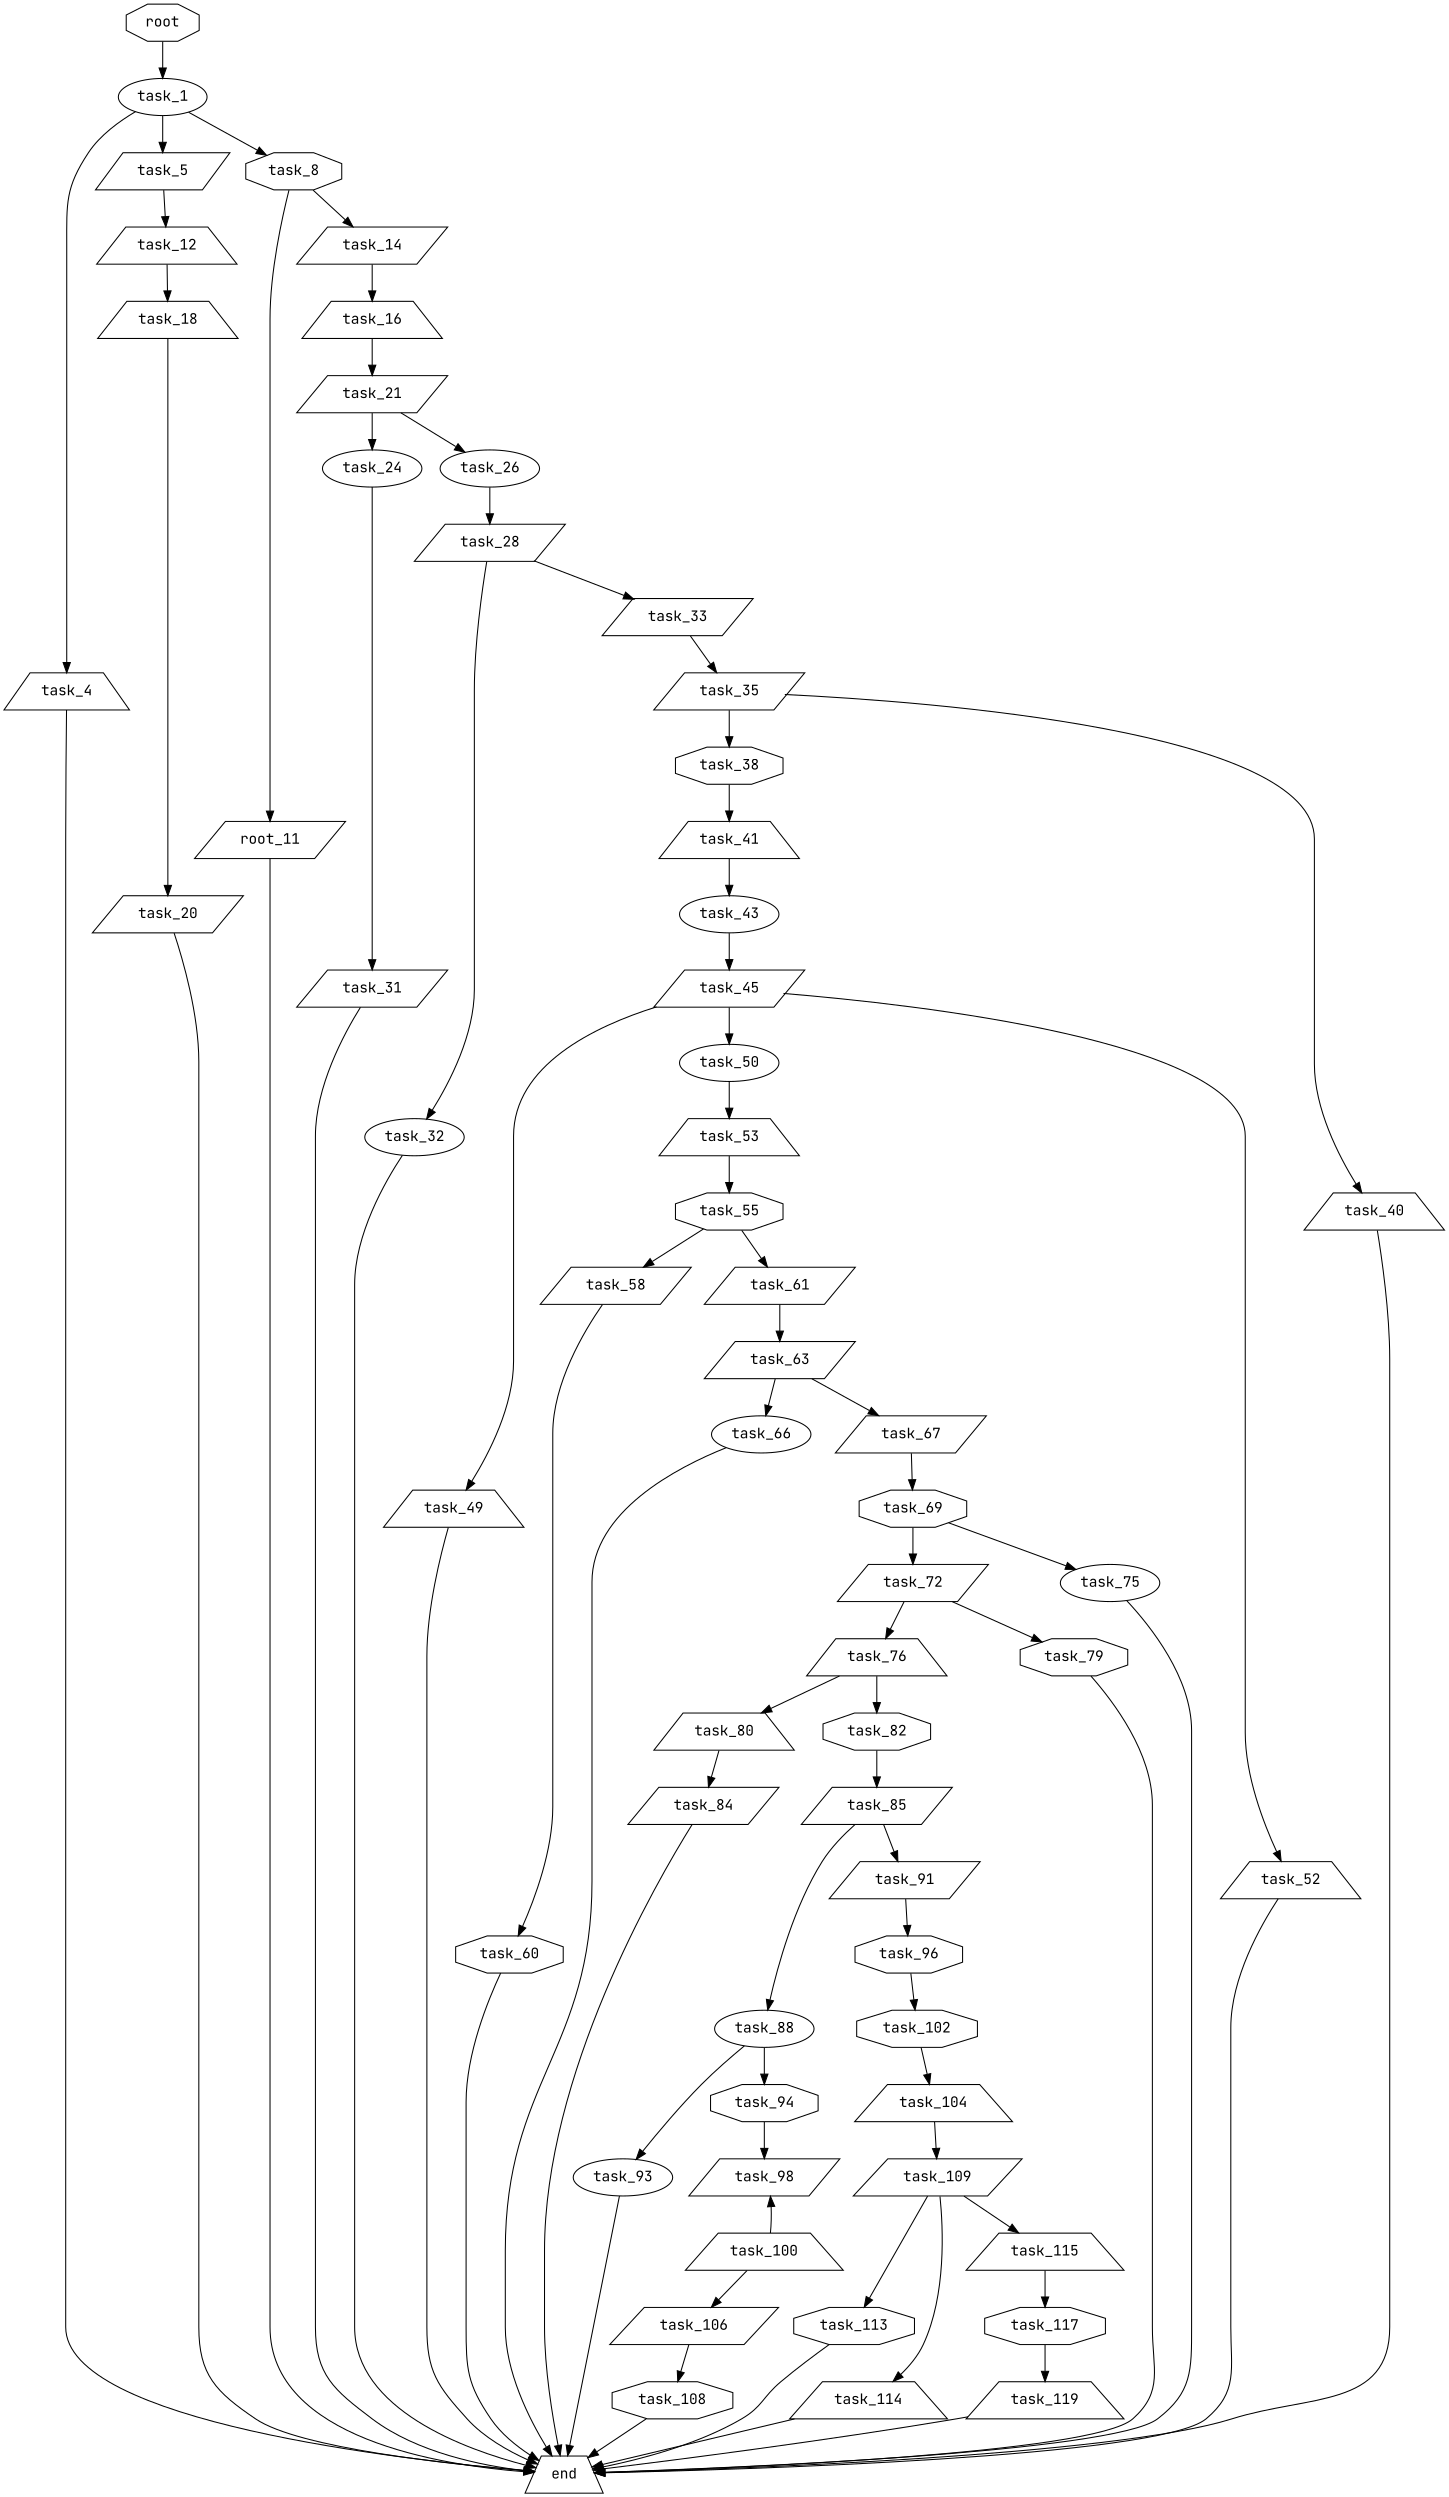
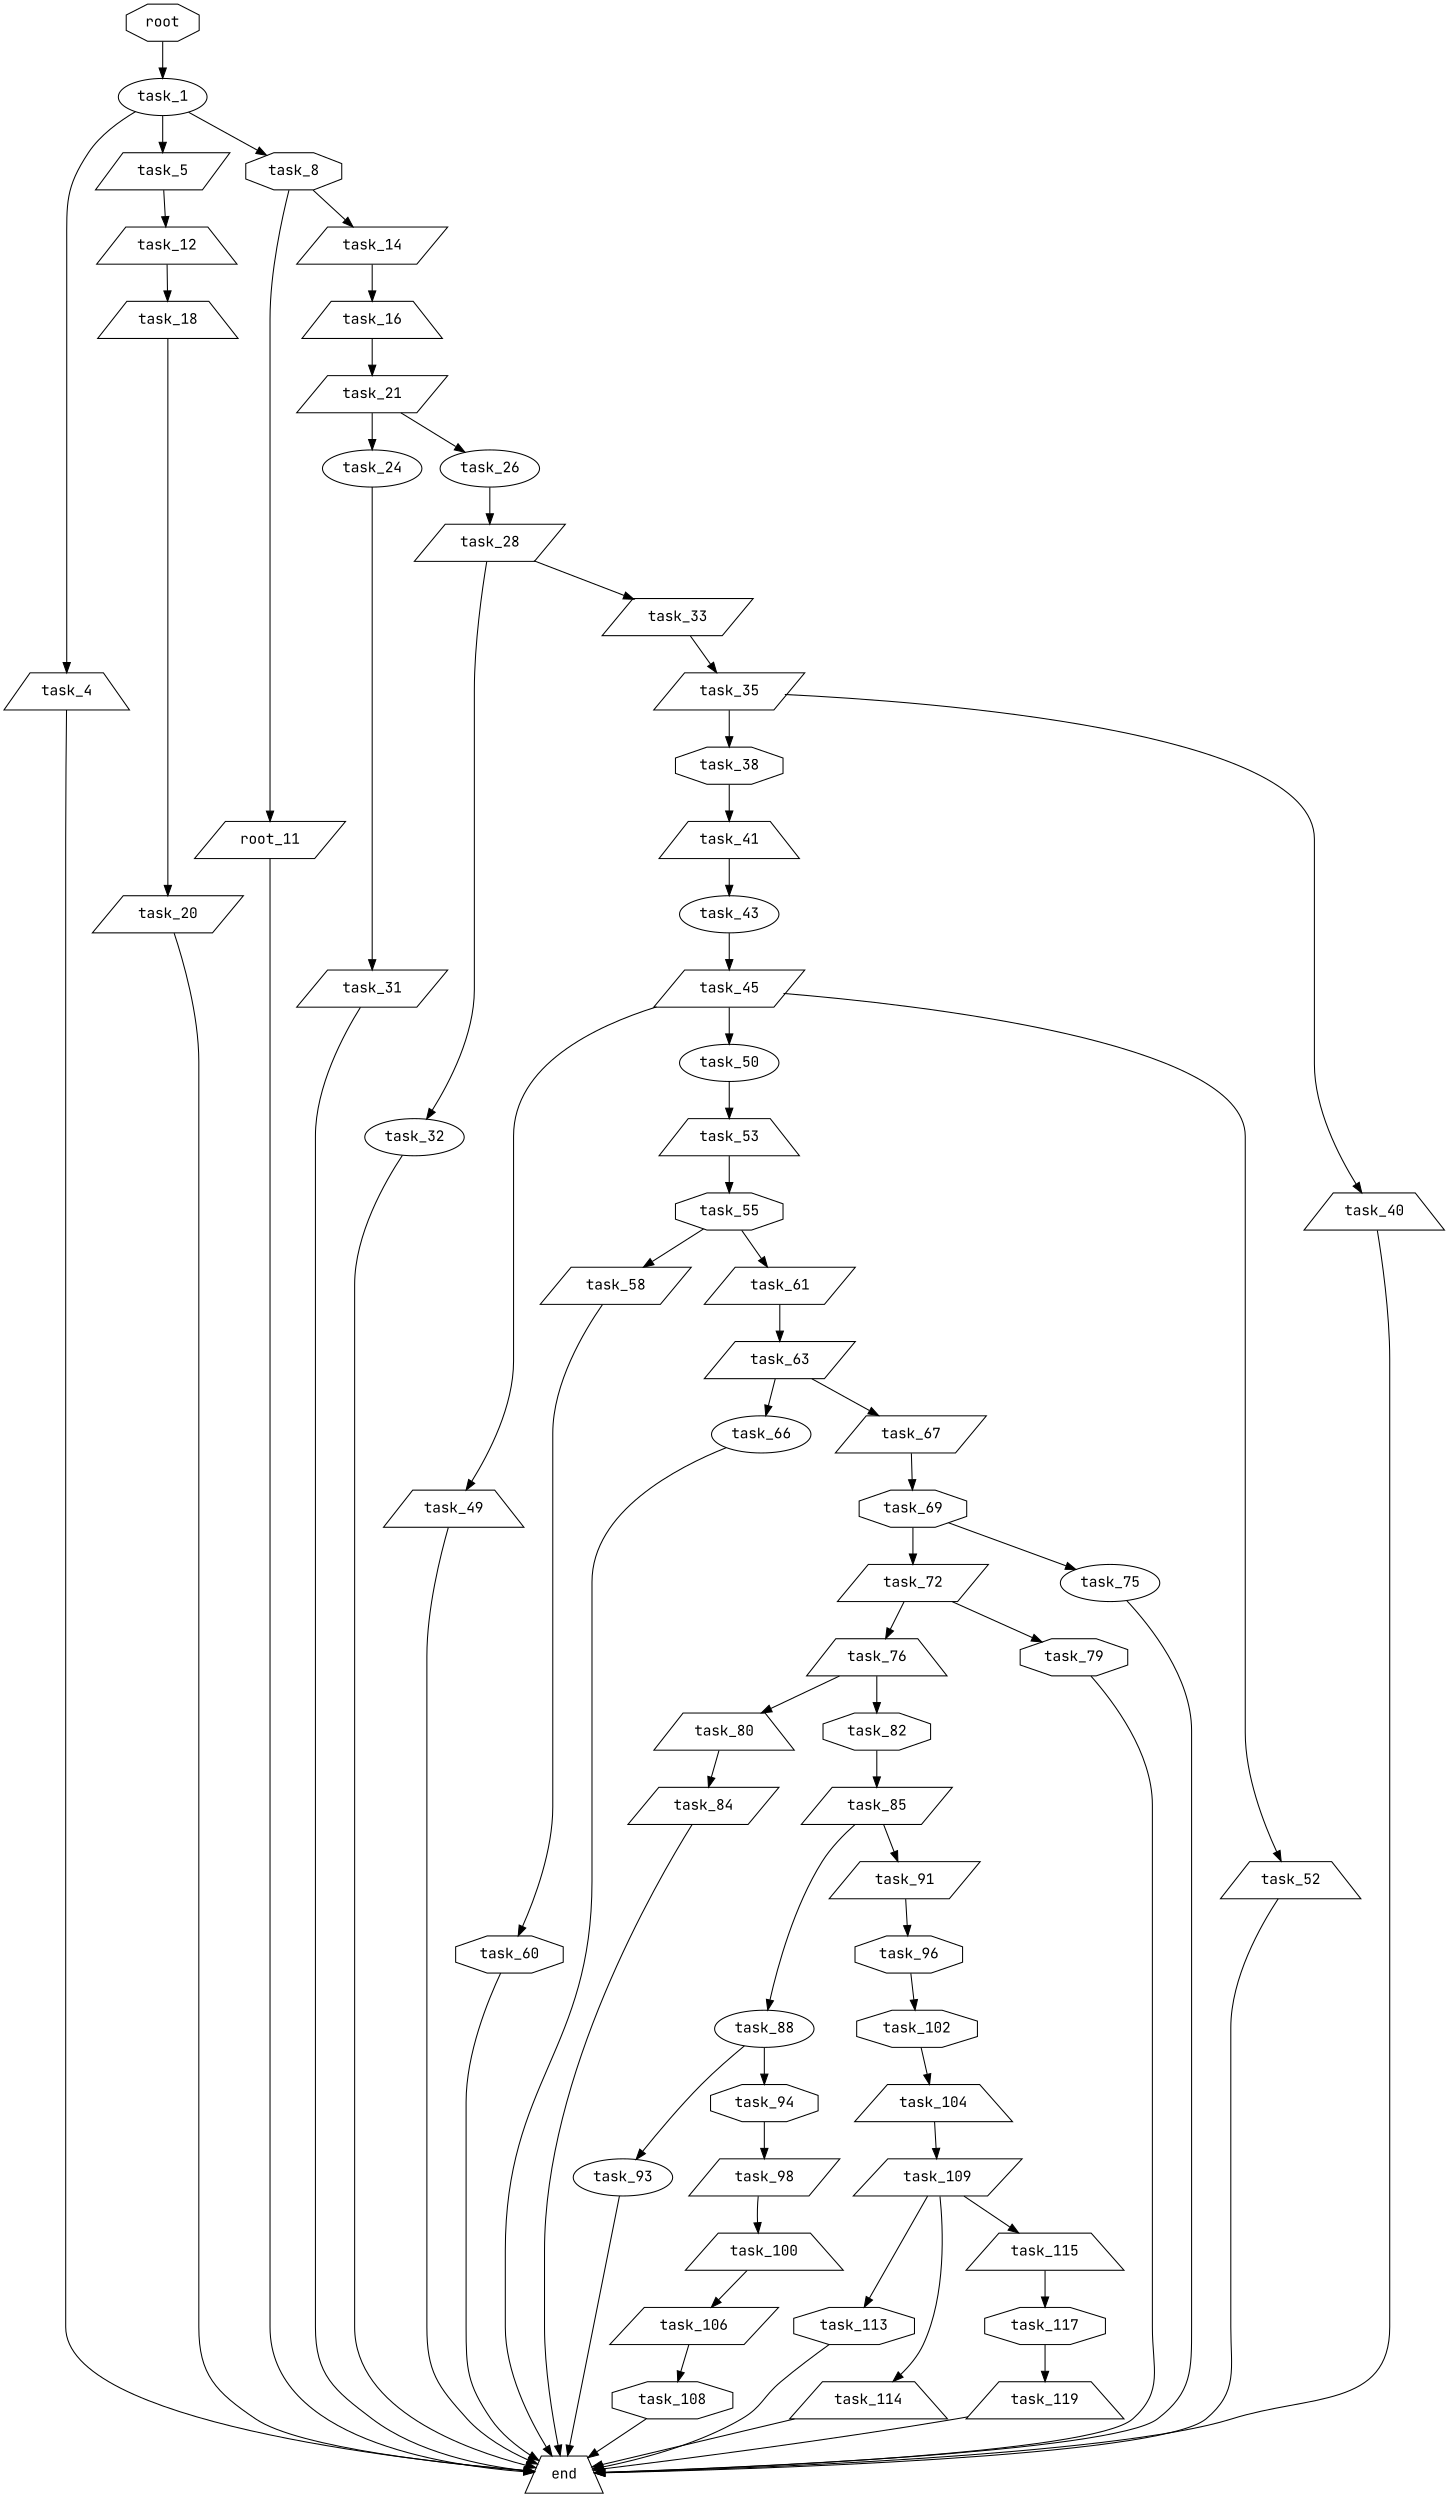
(771, 2220) -> (757, 2209)
